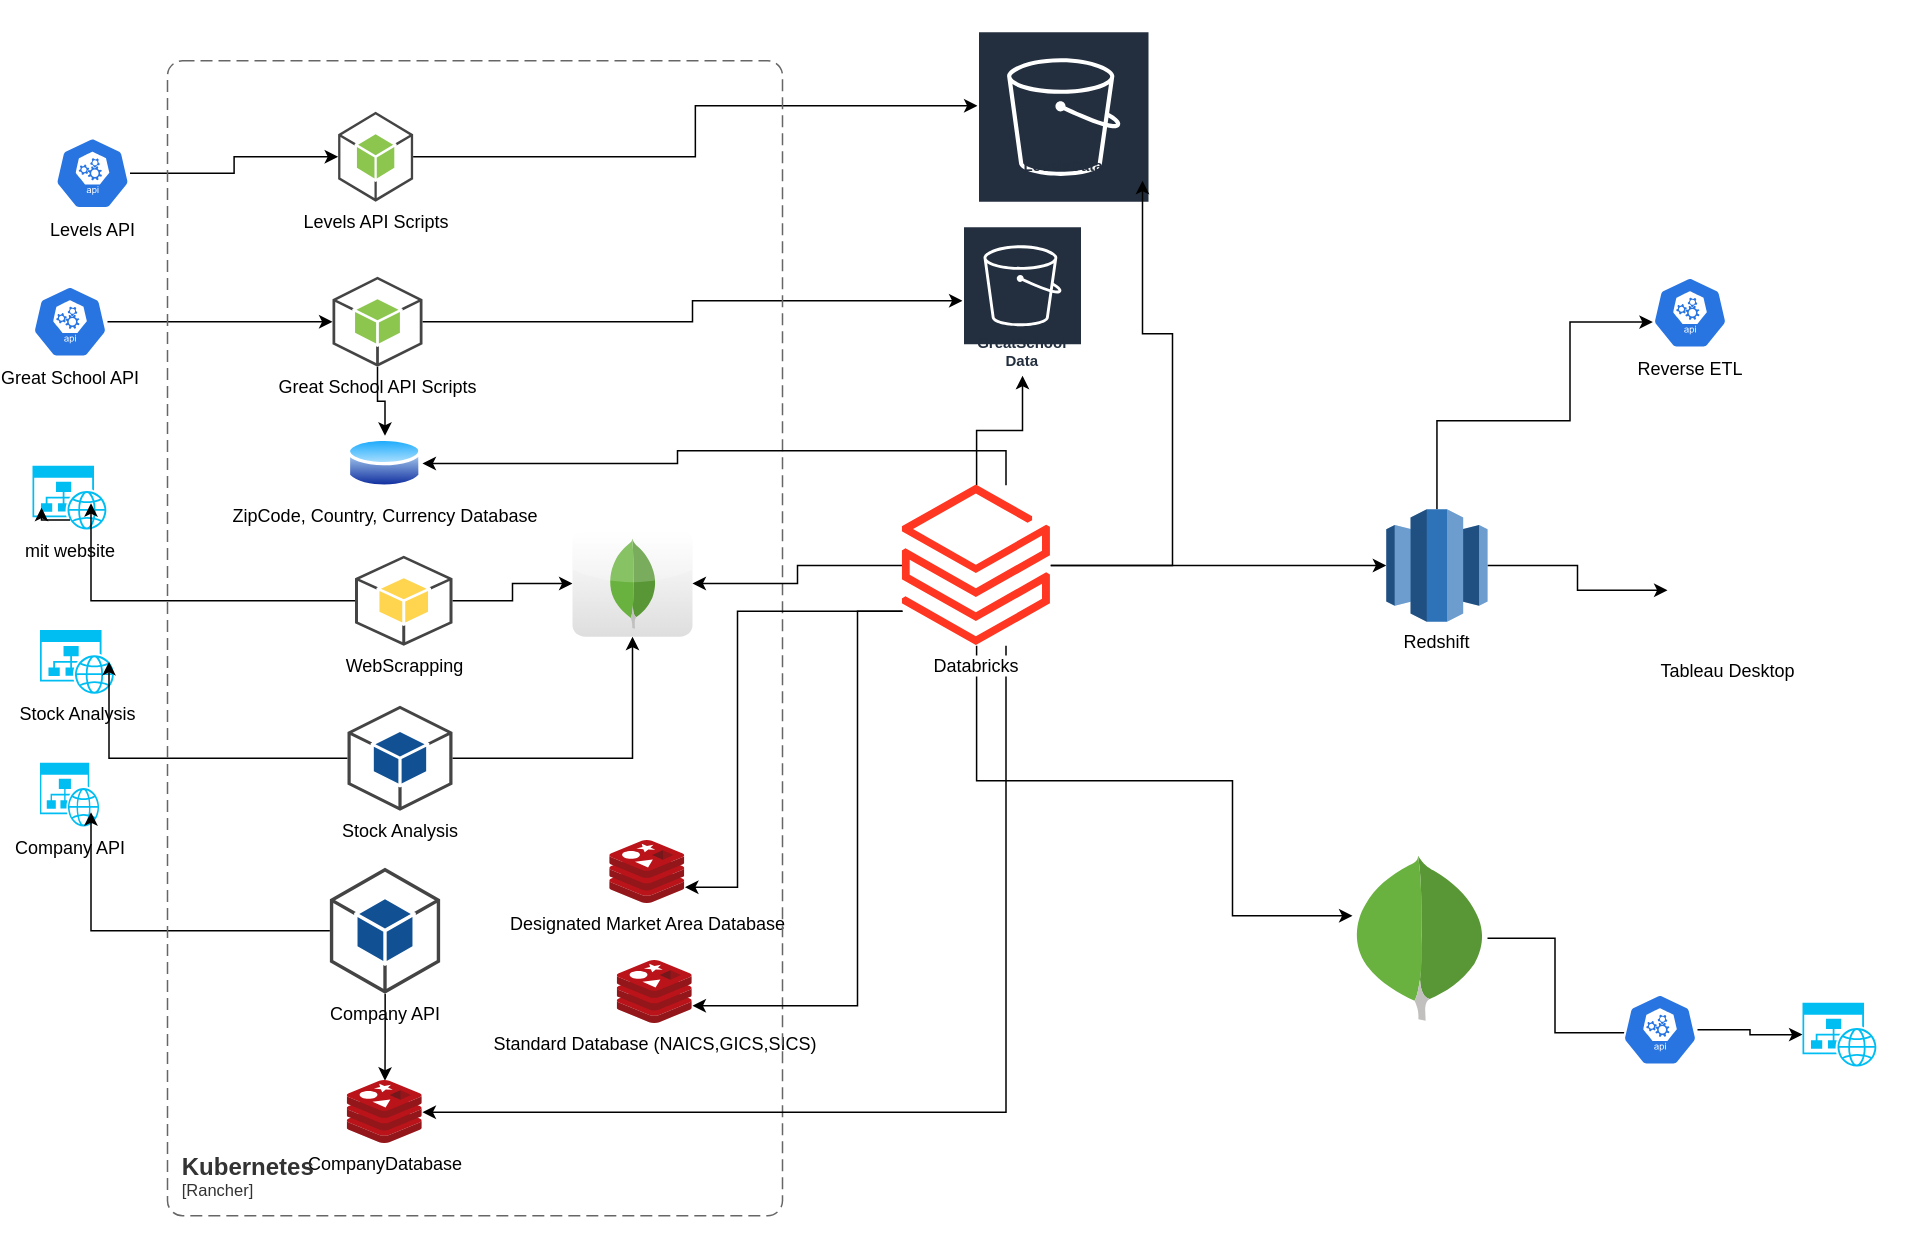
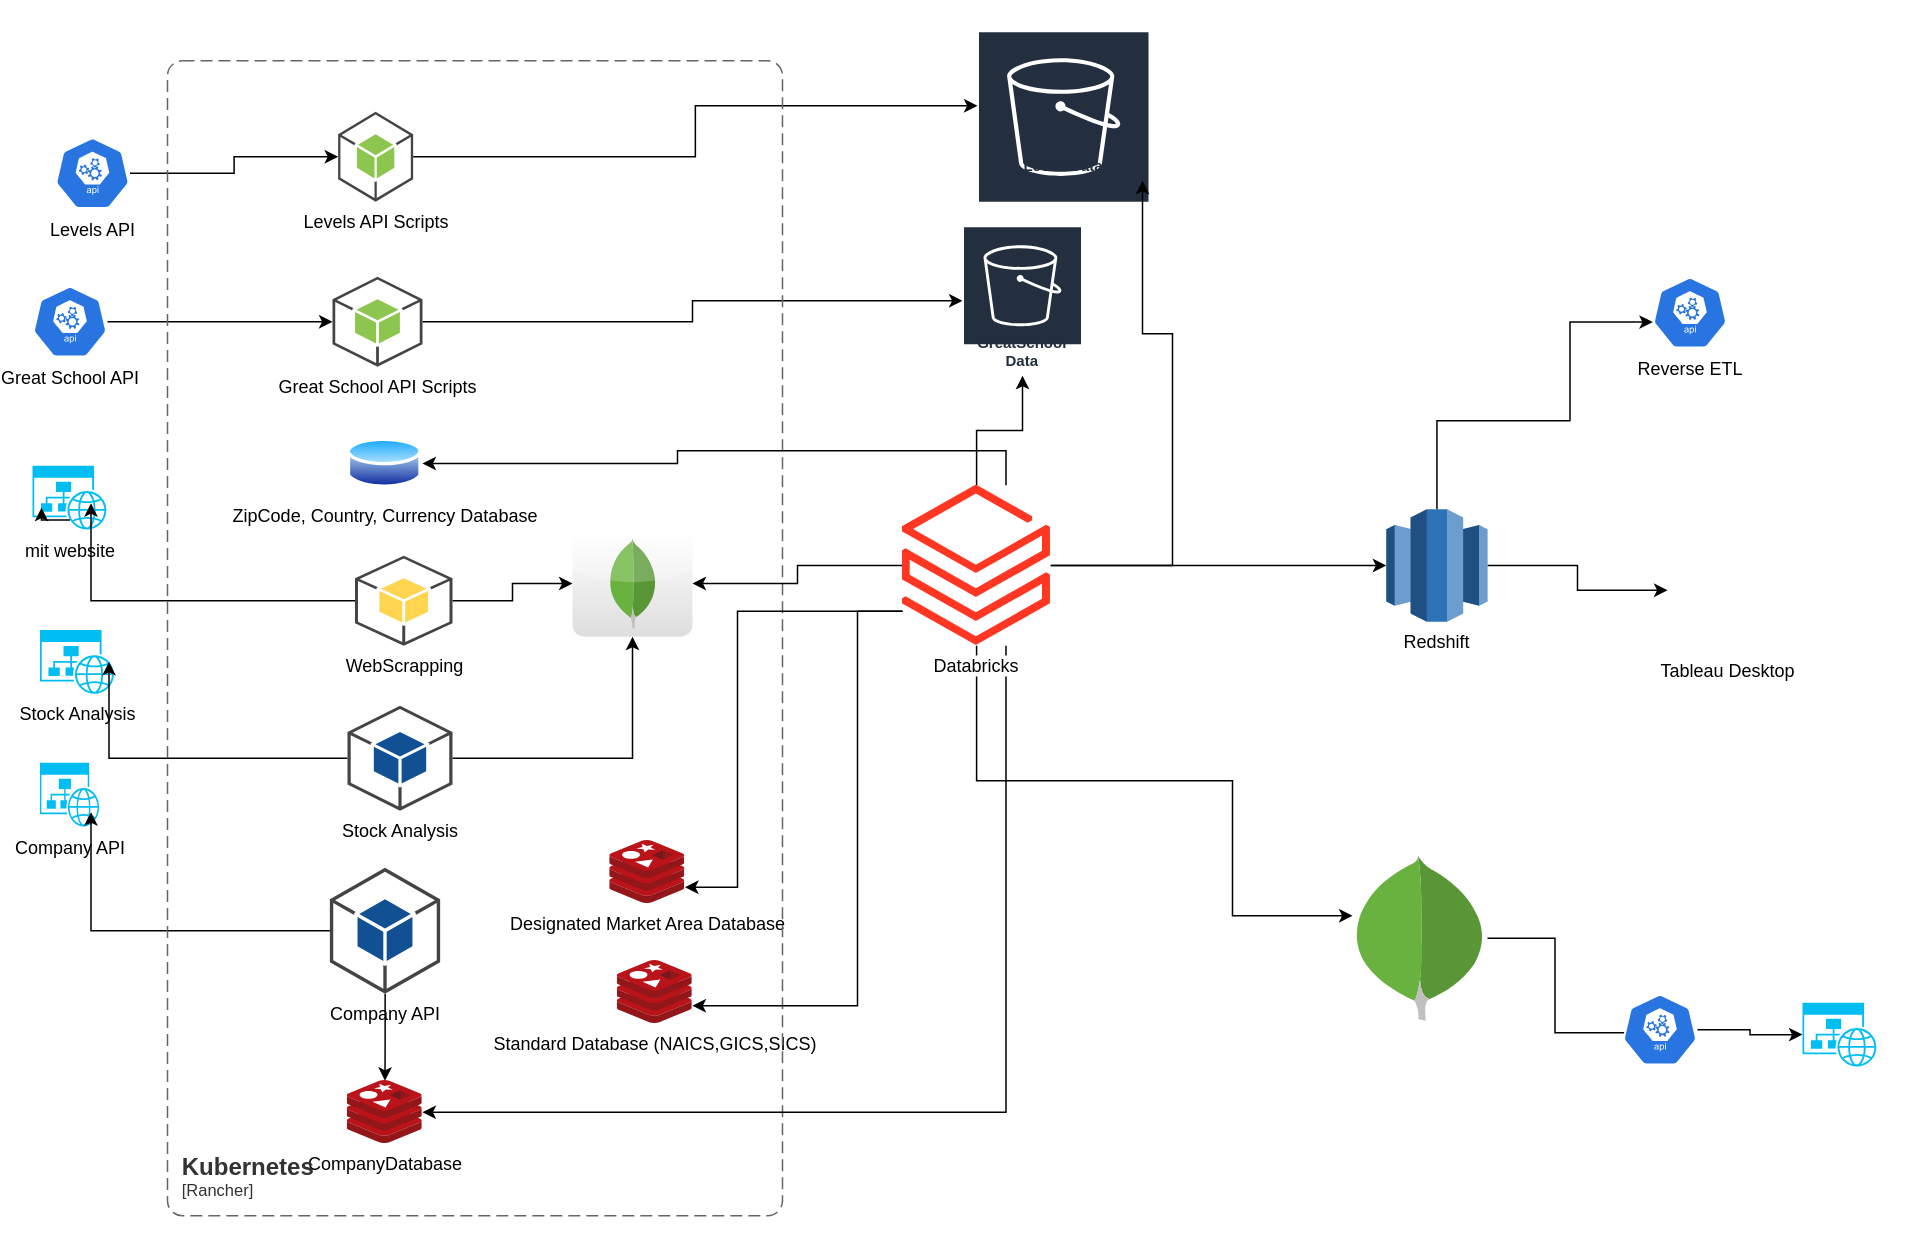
(377, 399) -> none
